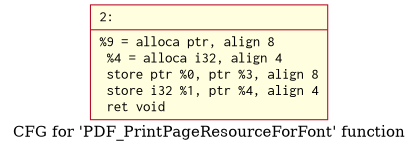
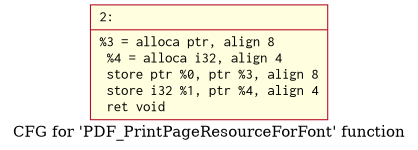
(187, 42) -> (187, 42)
